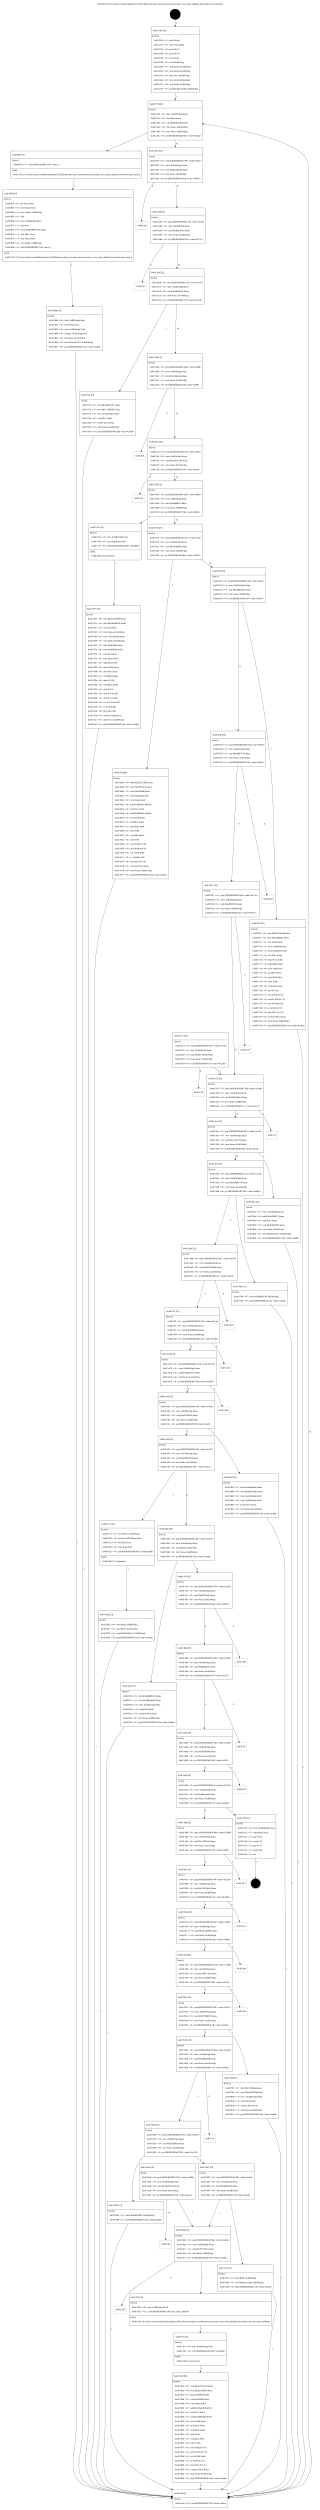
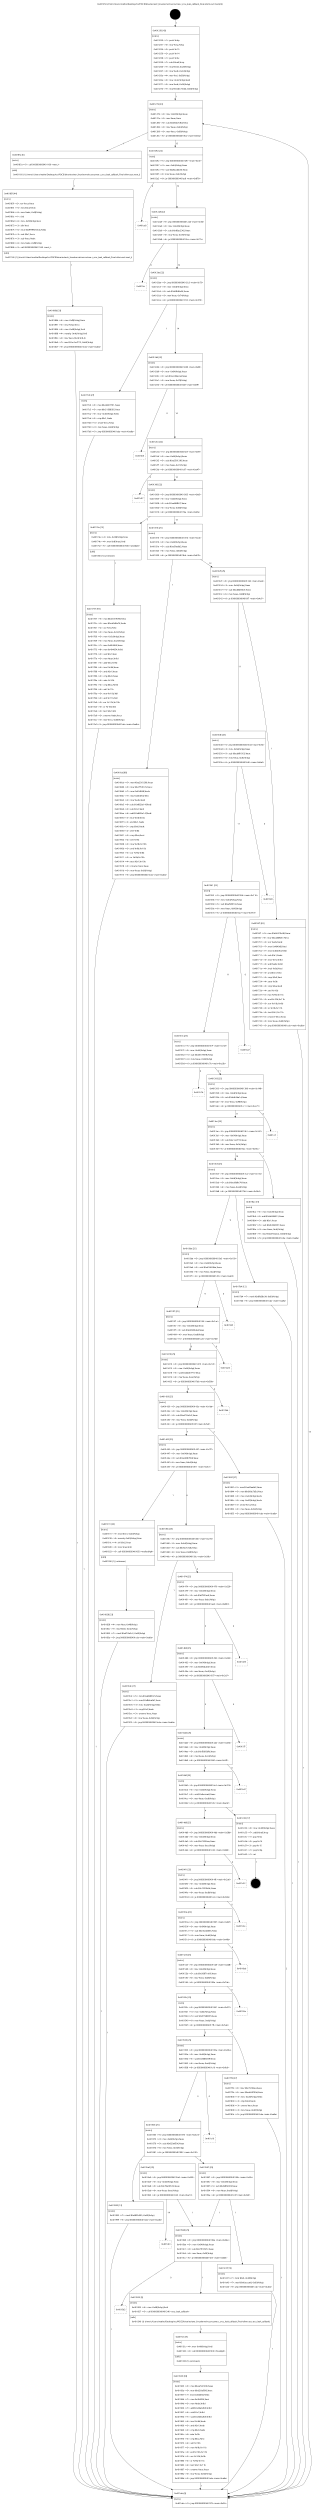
(233, 995) -> (216, 974)
